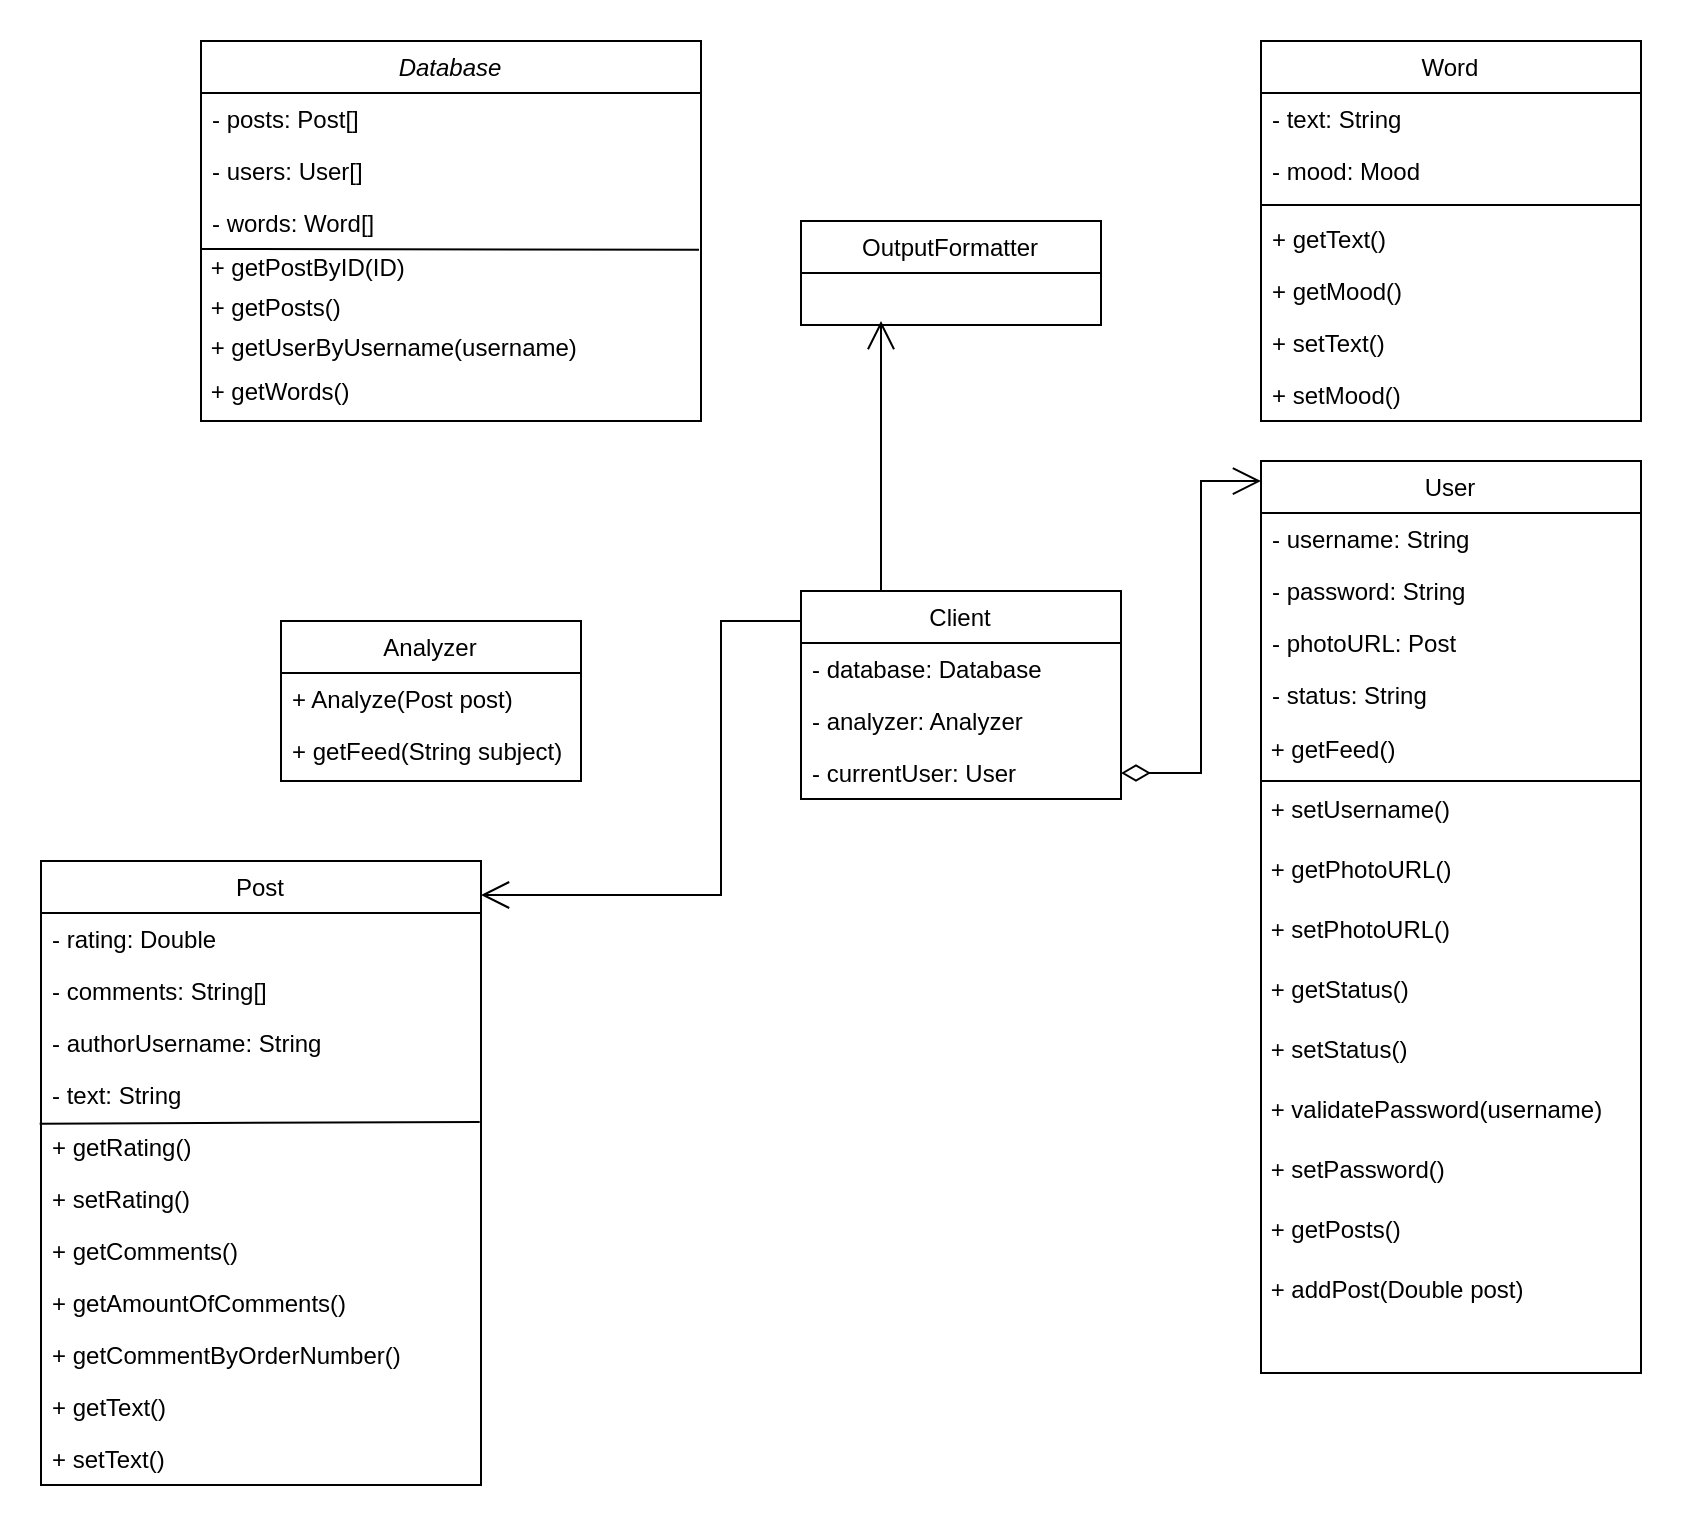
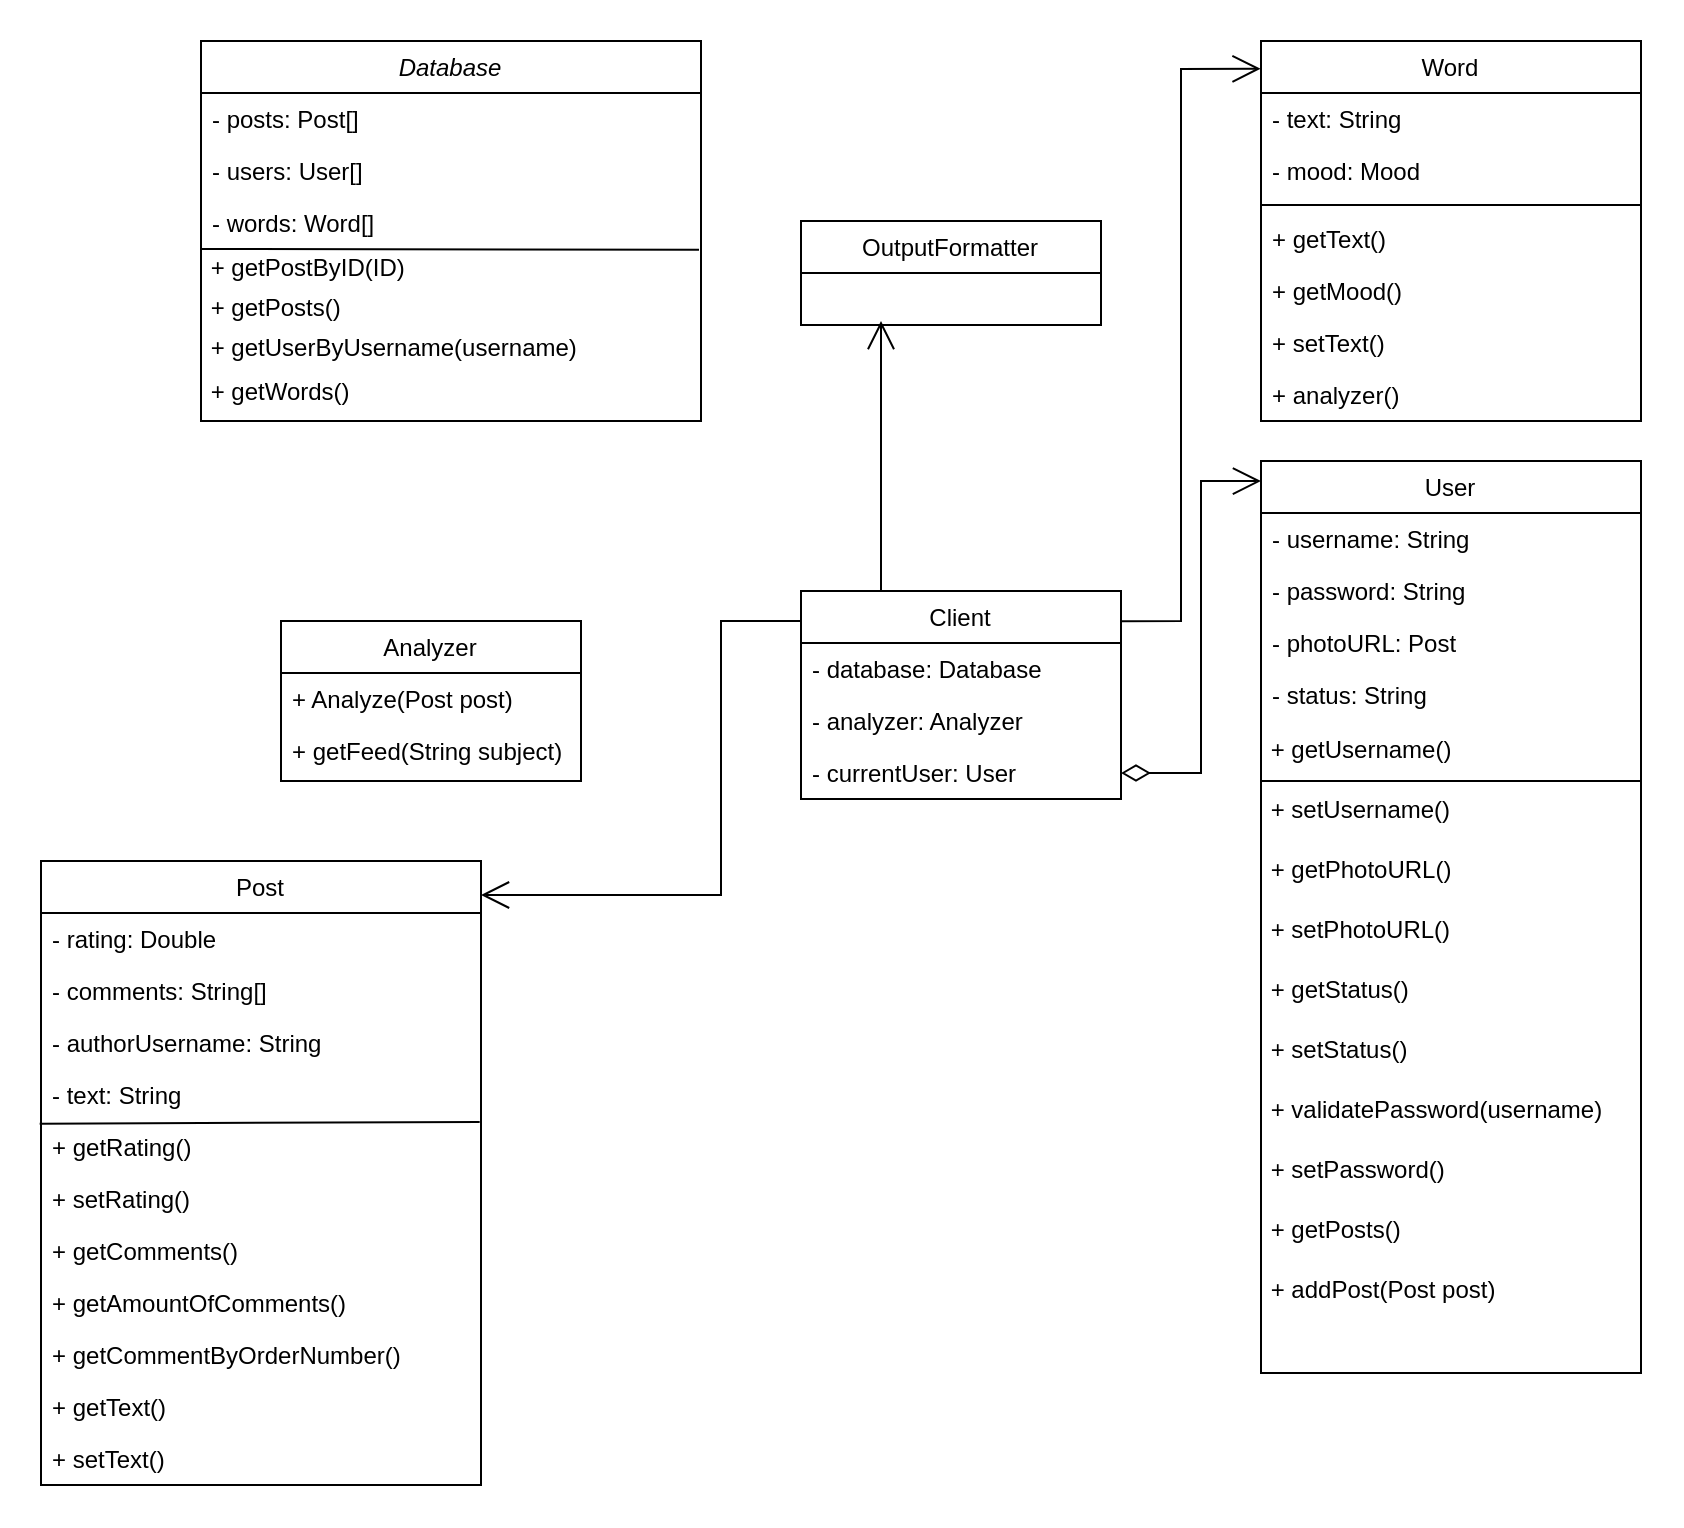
none -> (1181, 338)
(1343, 396) -> (1346, 396)
(1336, 751) -> (1363, 751)
(1403, 1291) -> (1393, 1291)
